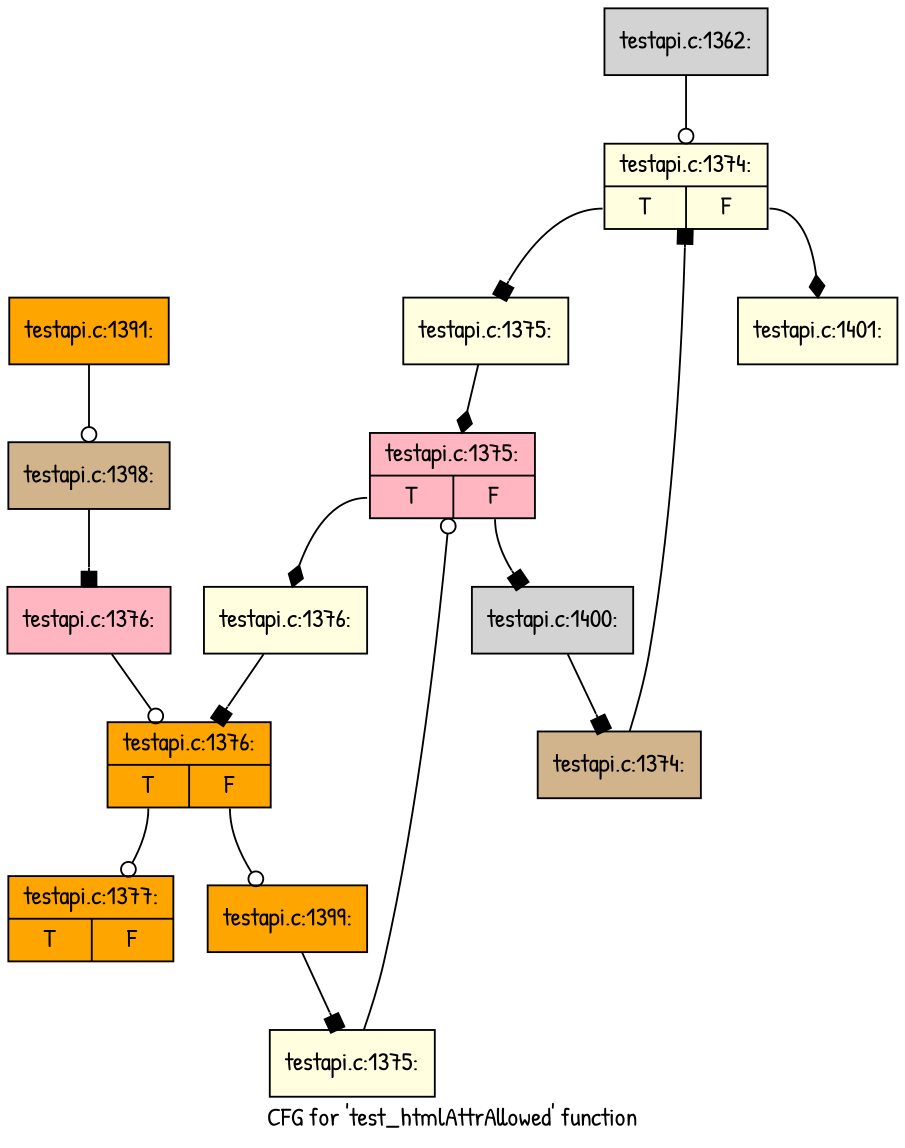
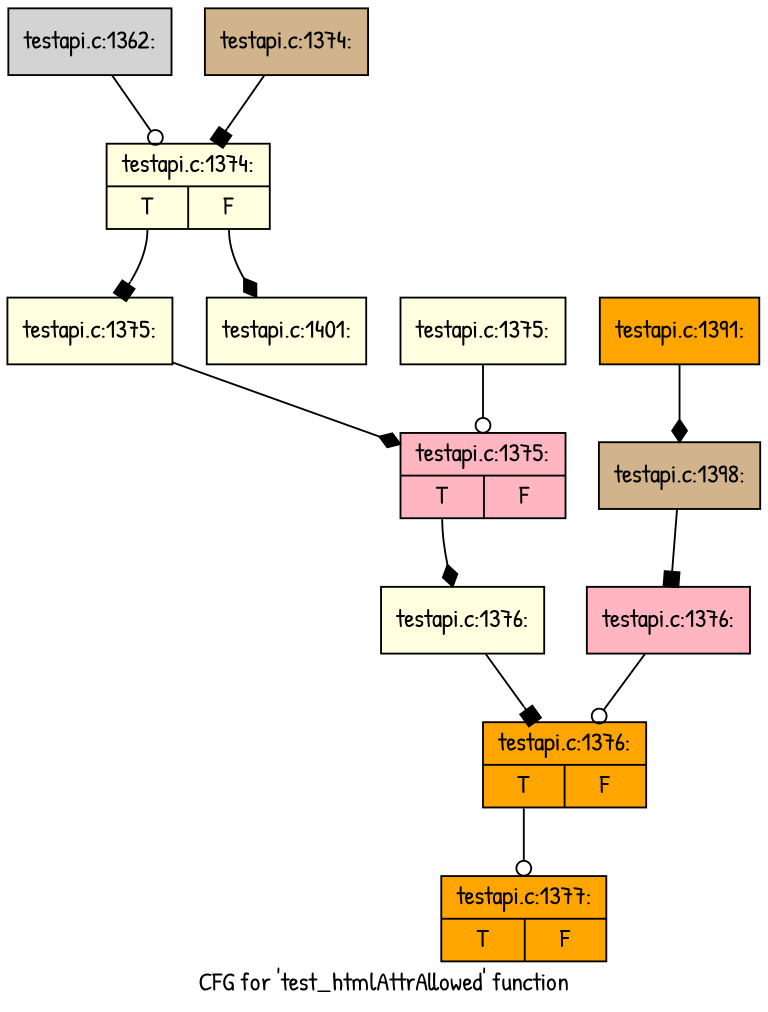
(89, 396) -> (680, 392)
(553, 620) -> none
(287, 919) -> none
